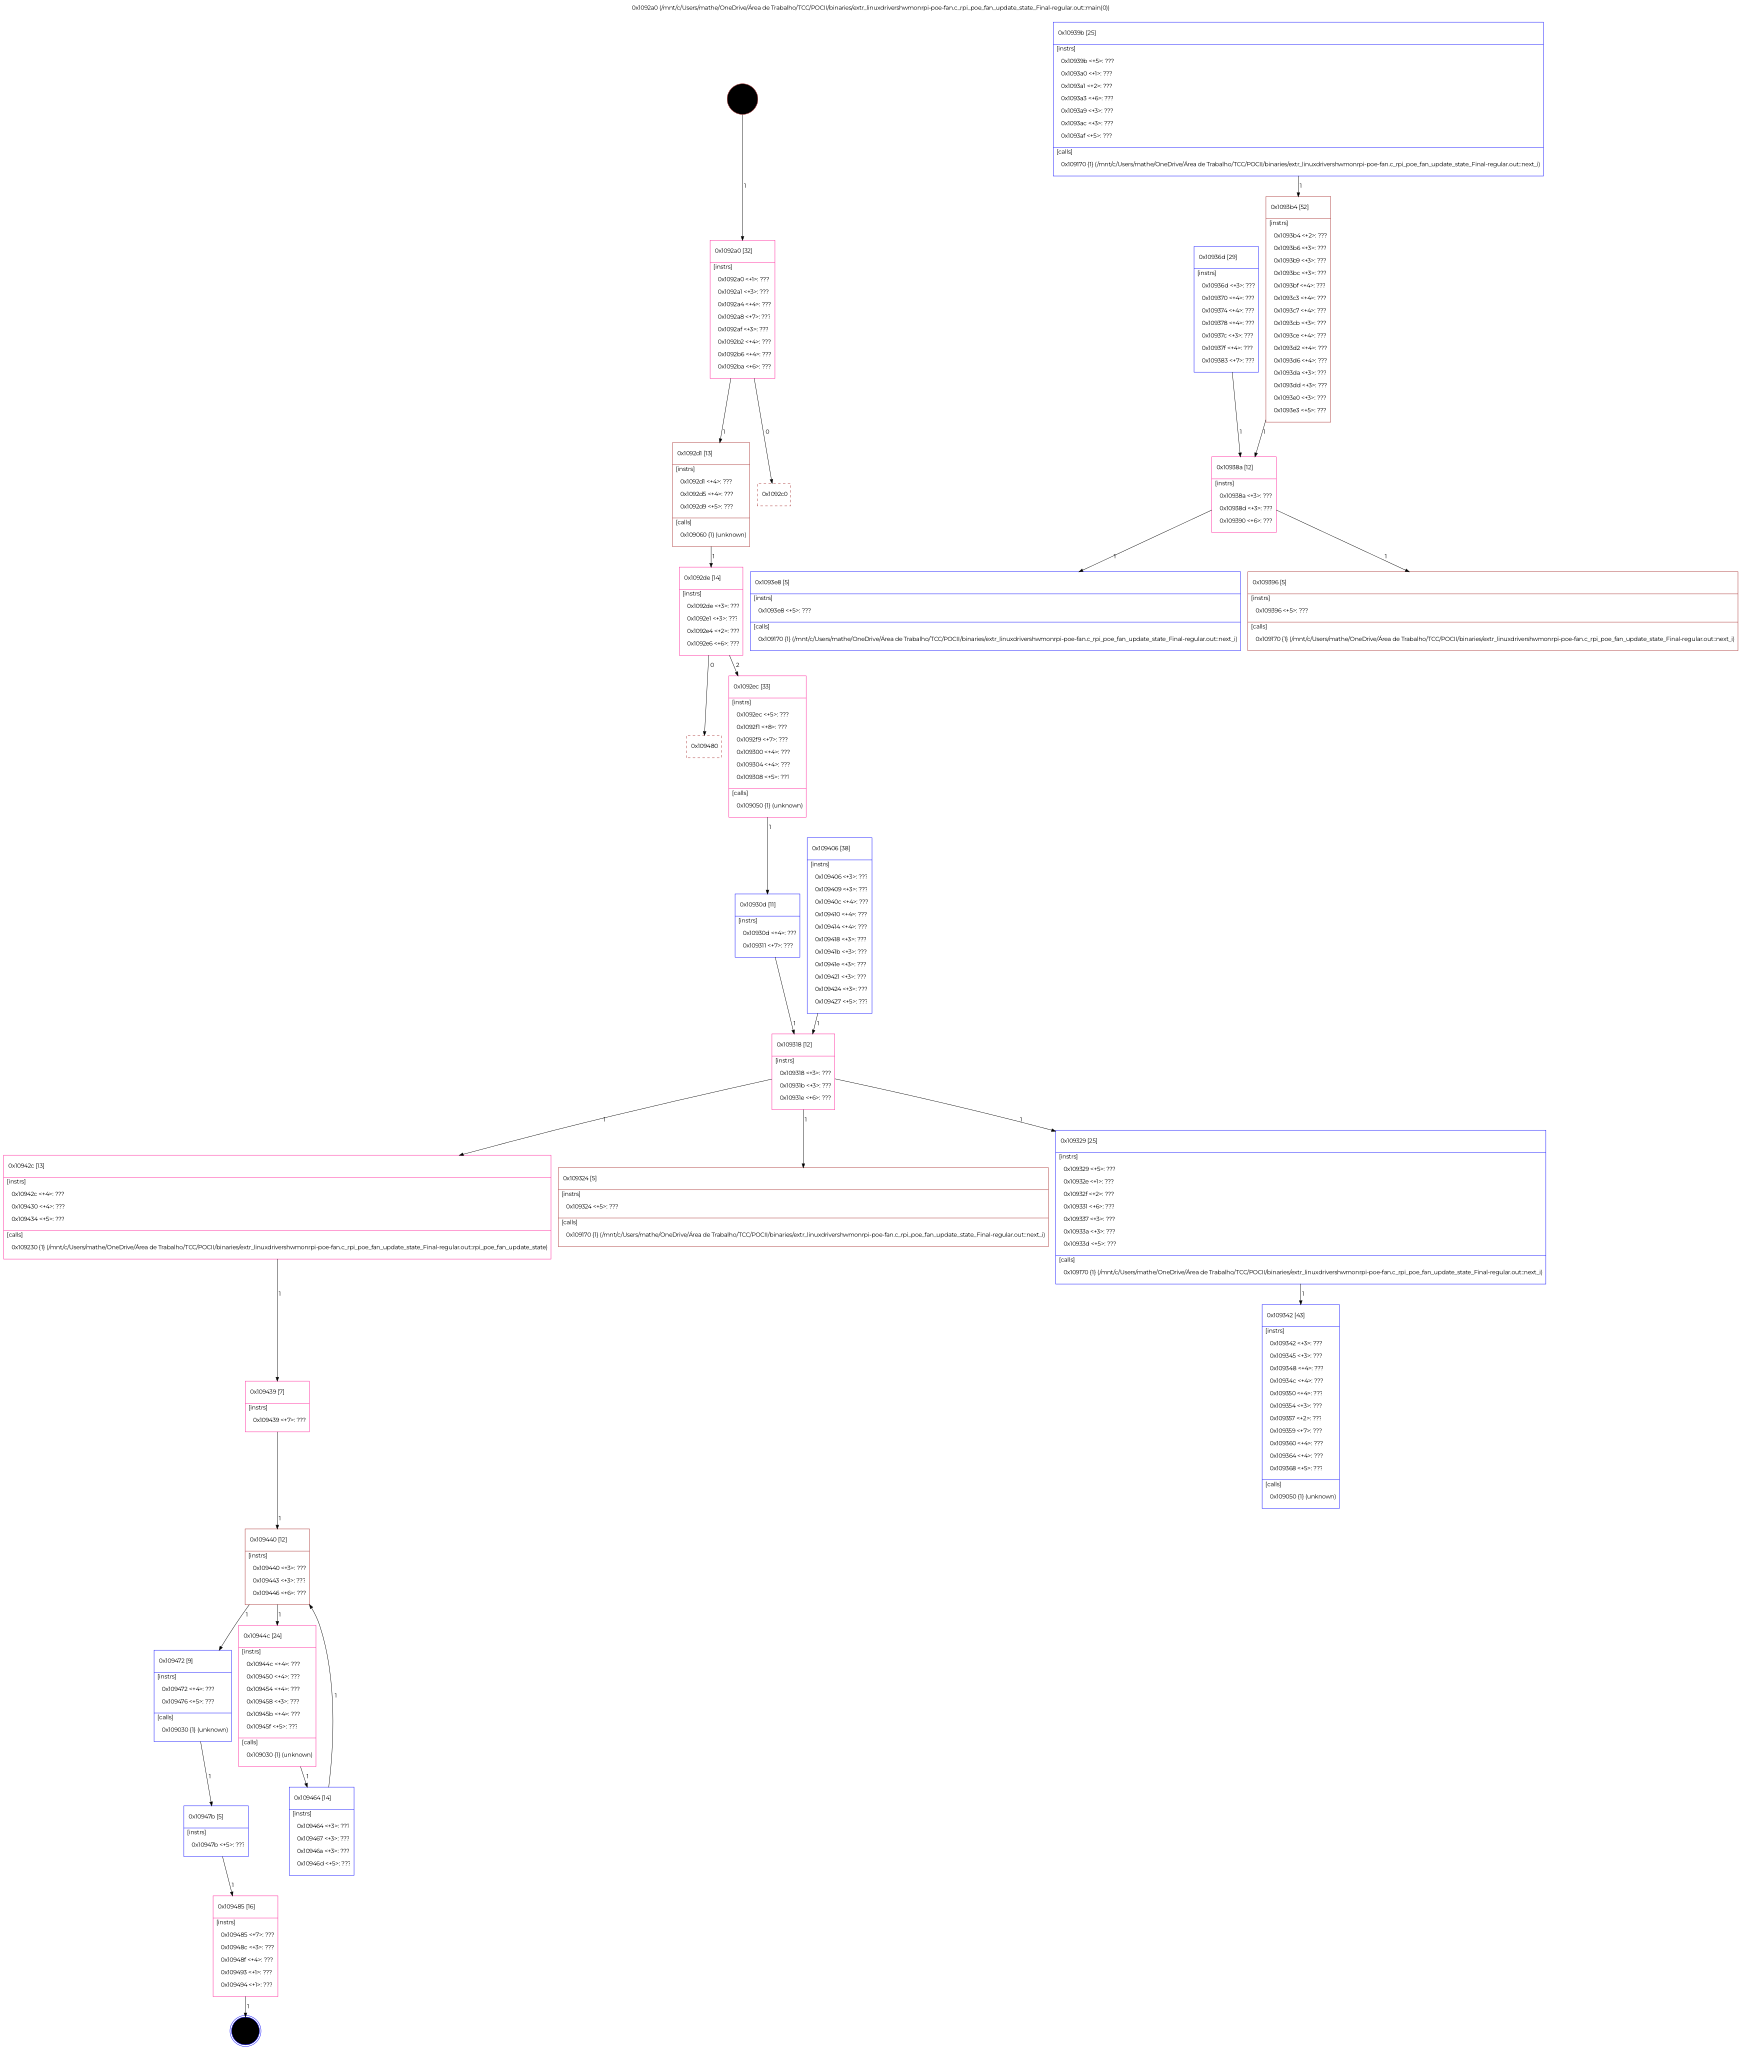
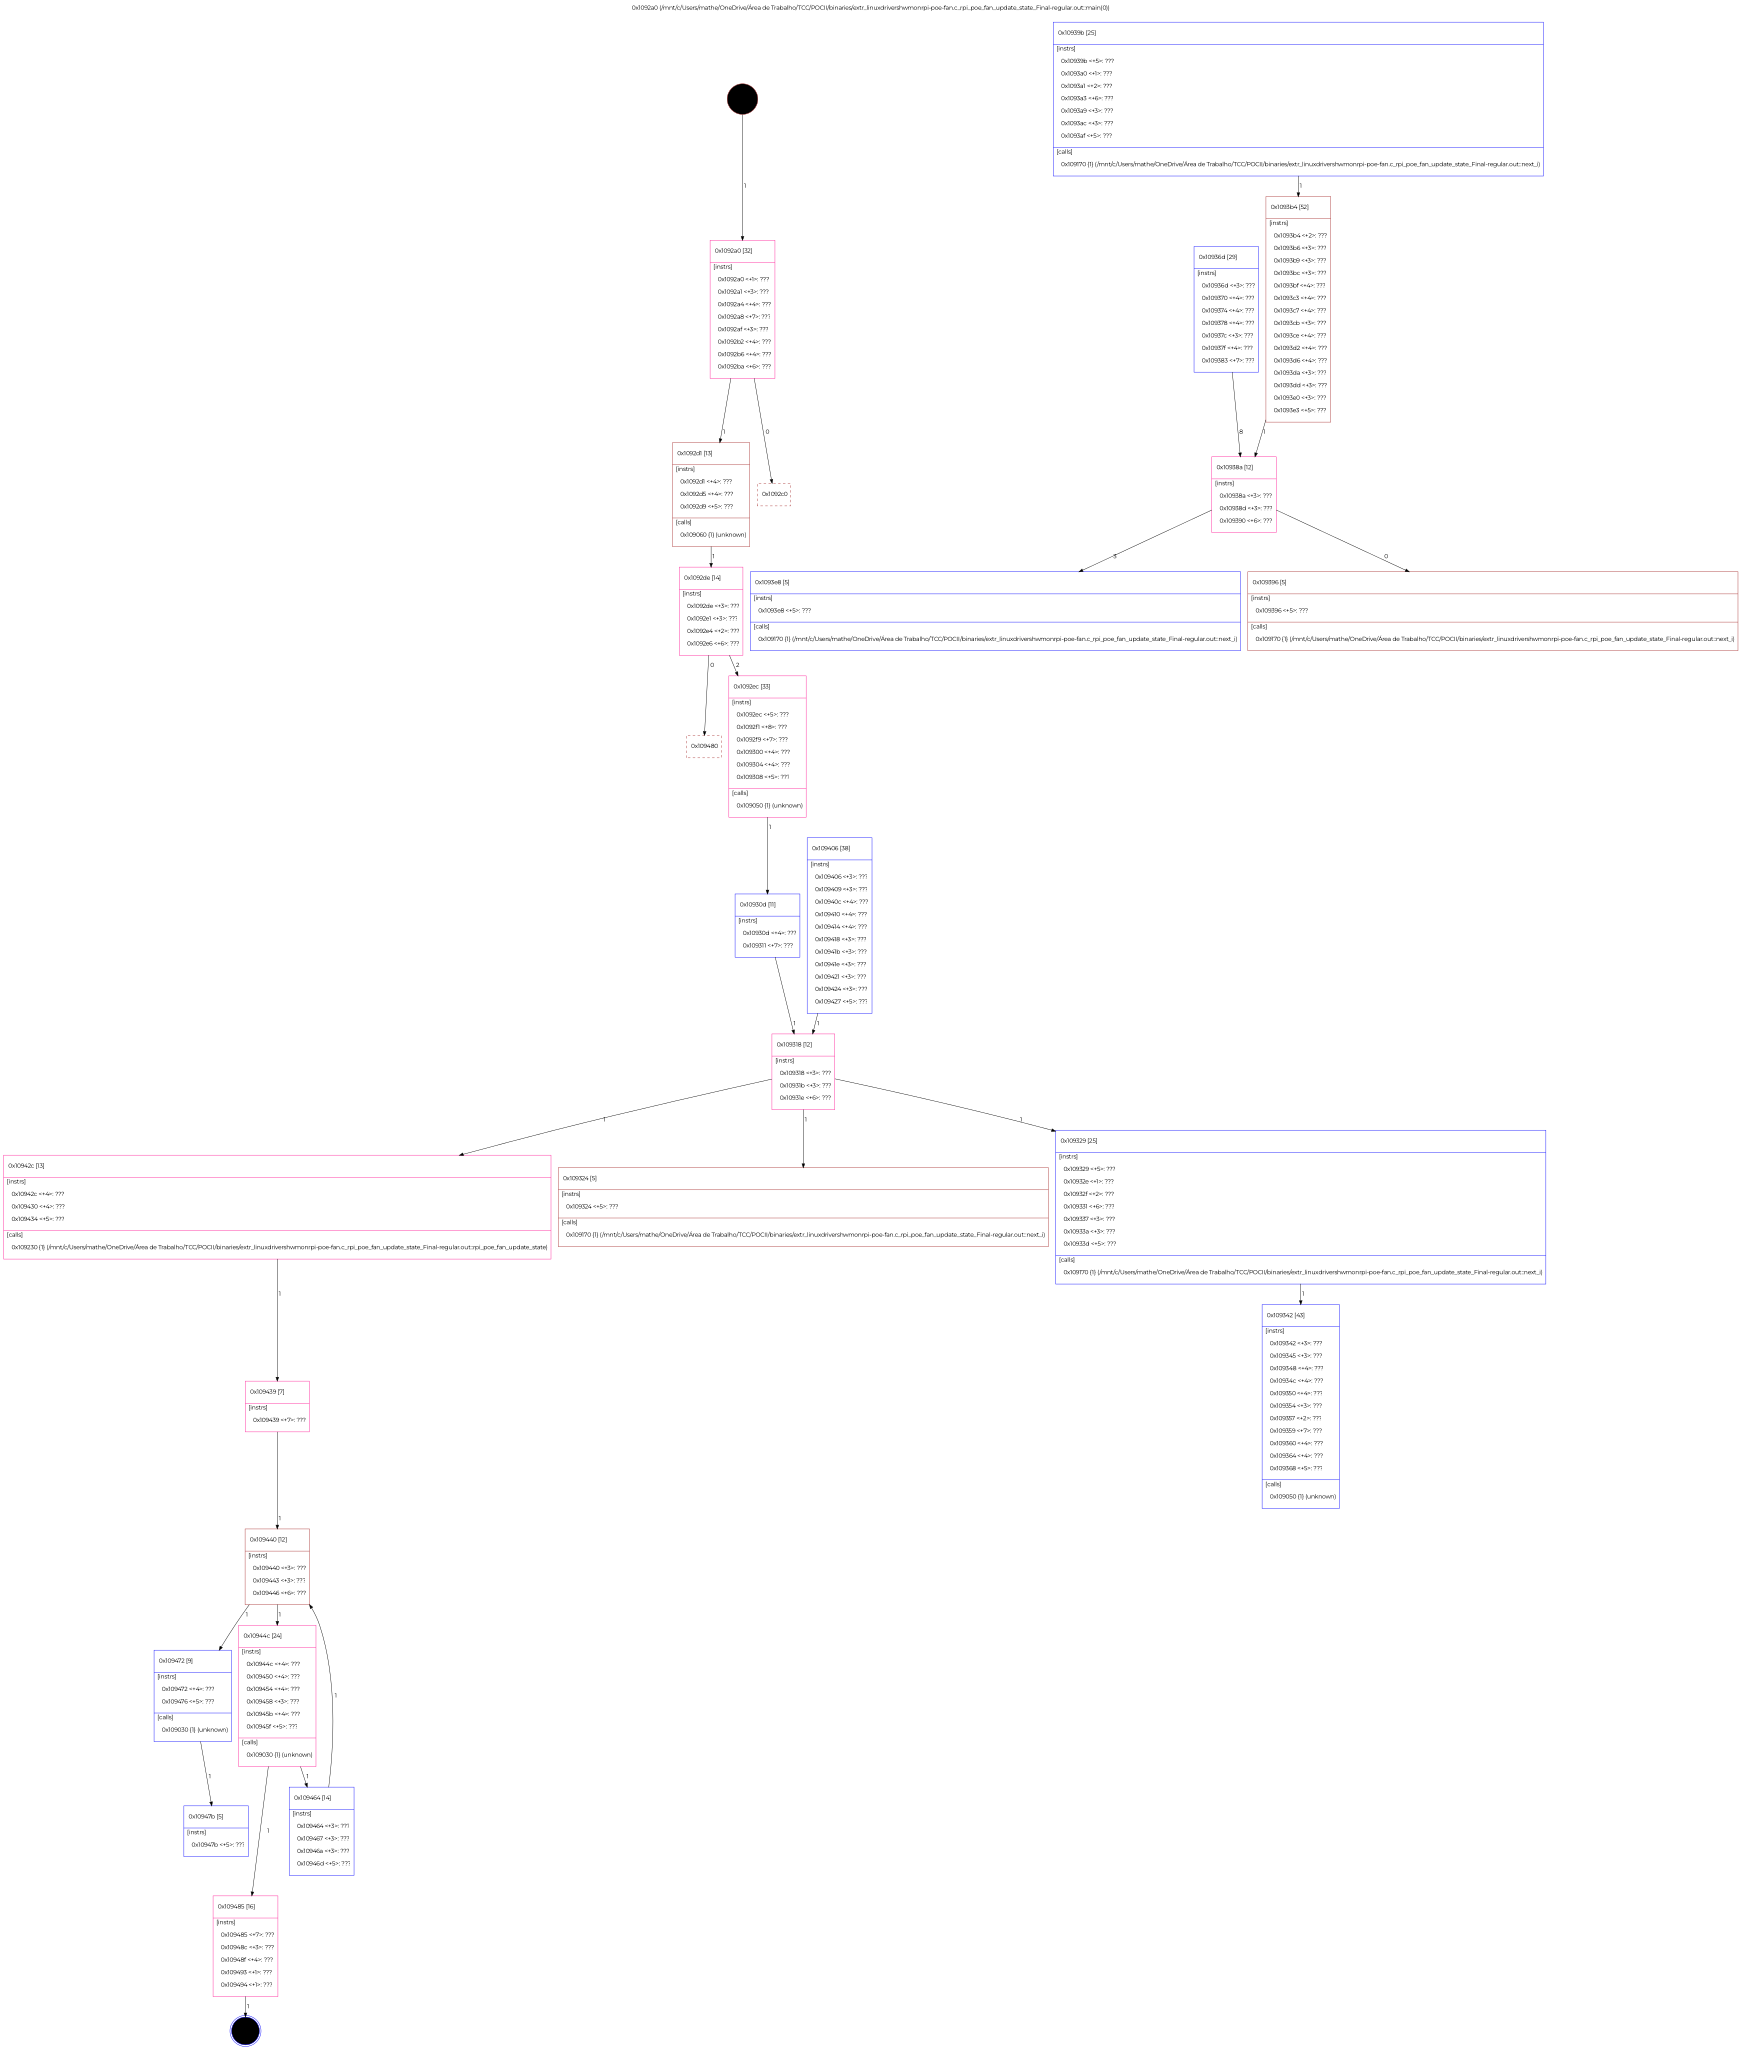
(1240, 432) -> (1240, 432)
(1114, 557) -> (1114, 557)
(1385, 557) -> (1385, 557)
(227, 1874) -> (260, 1829)
